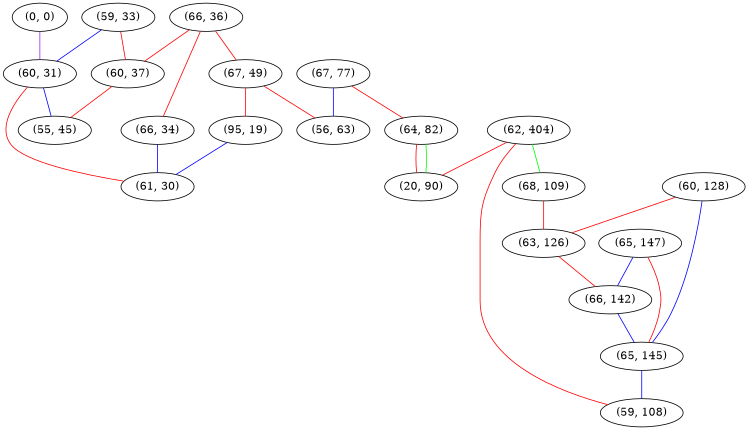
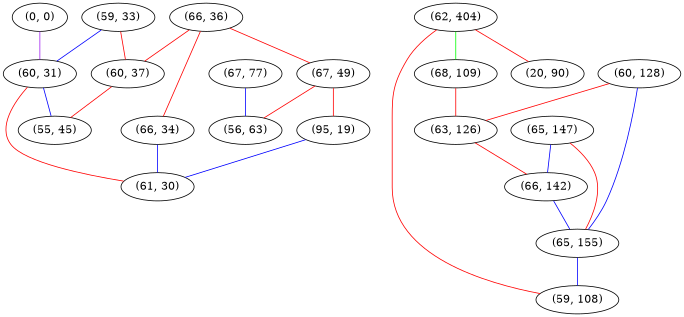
(421, 130) -> none
(642, 356) -> (577, 243)
